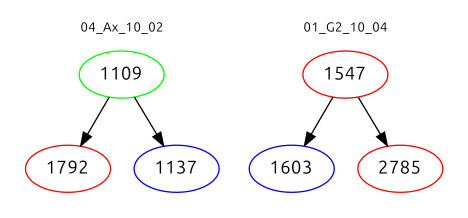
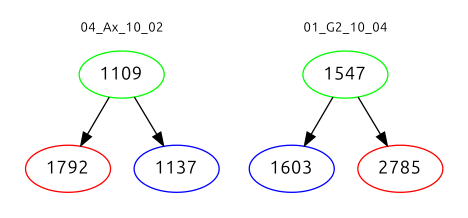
(345, 75) -> (345, 75)
